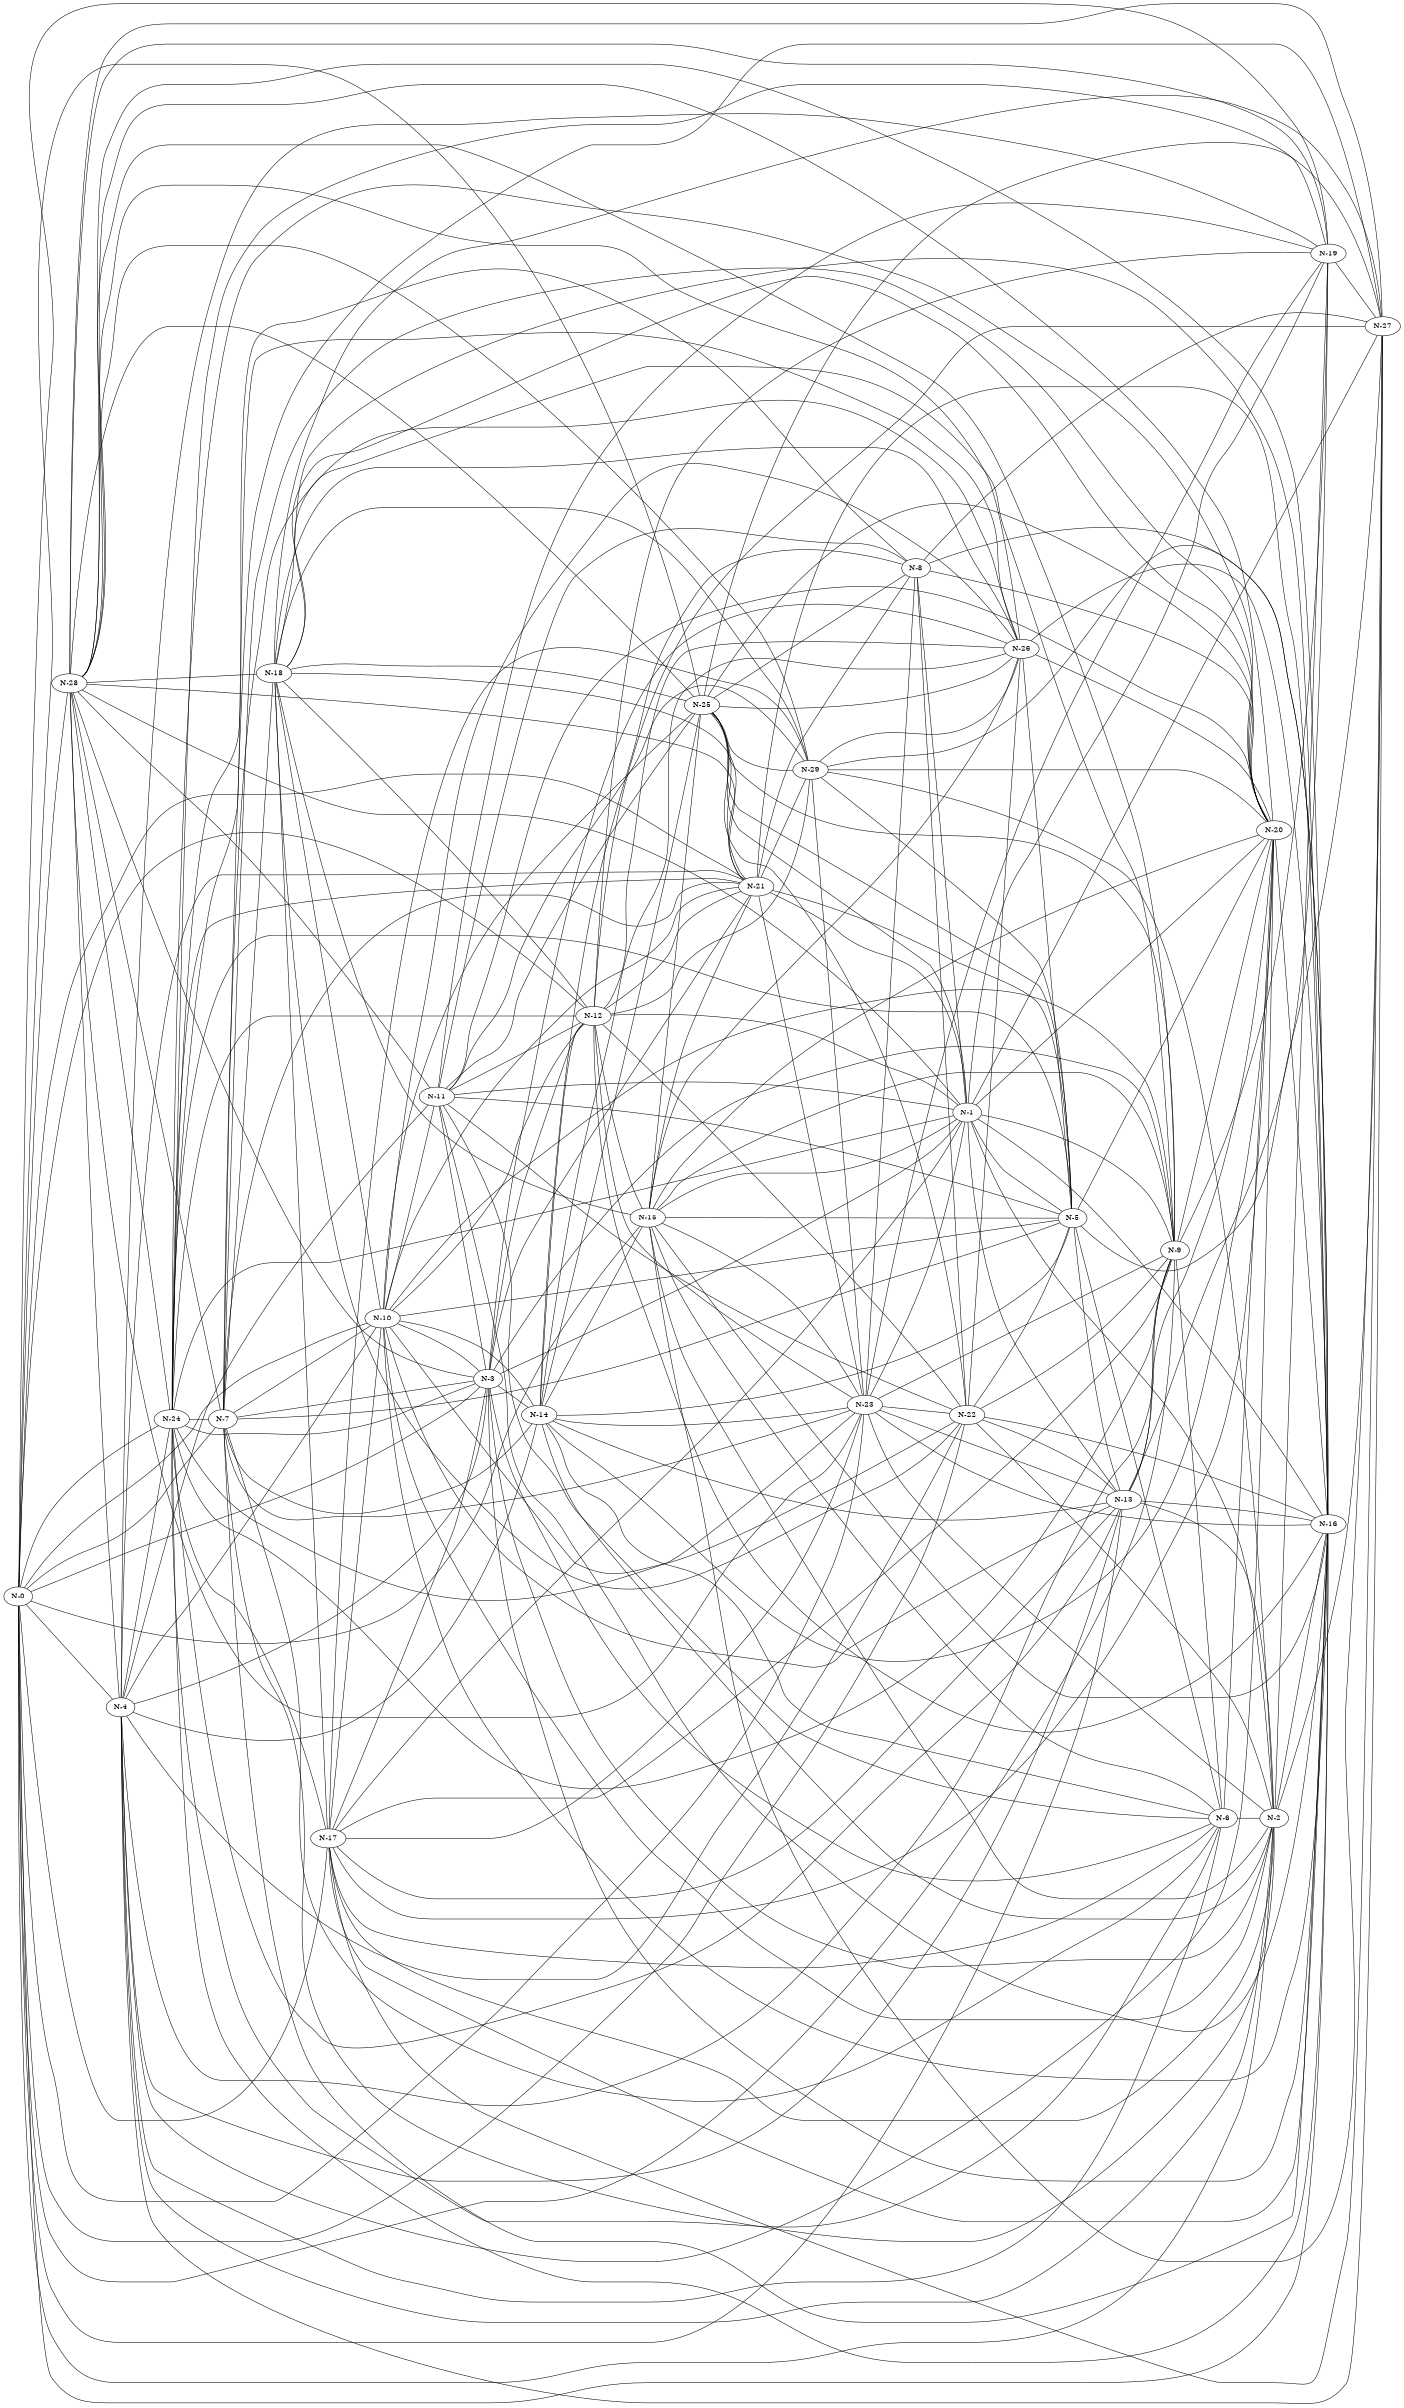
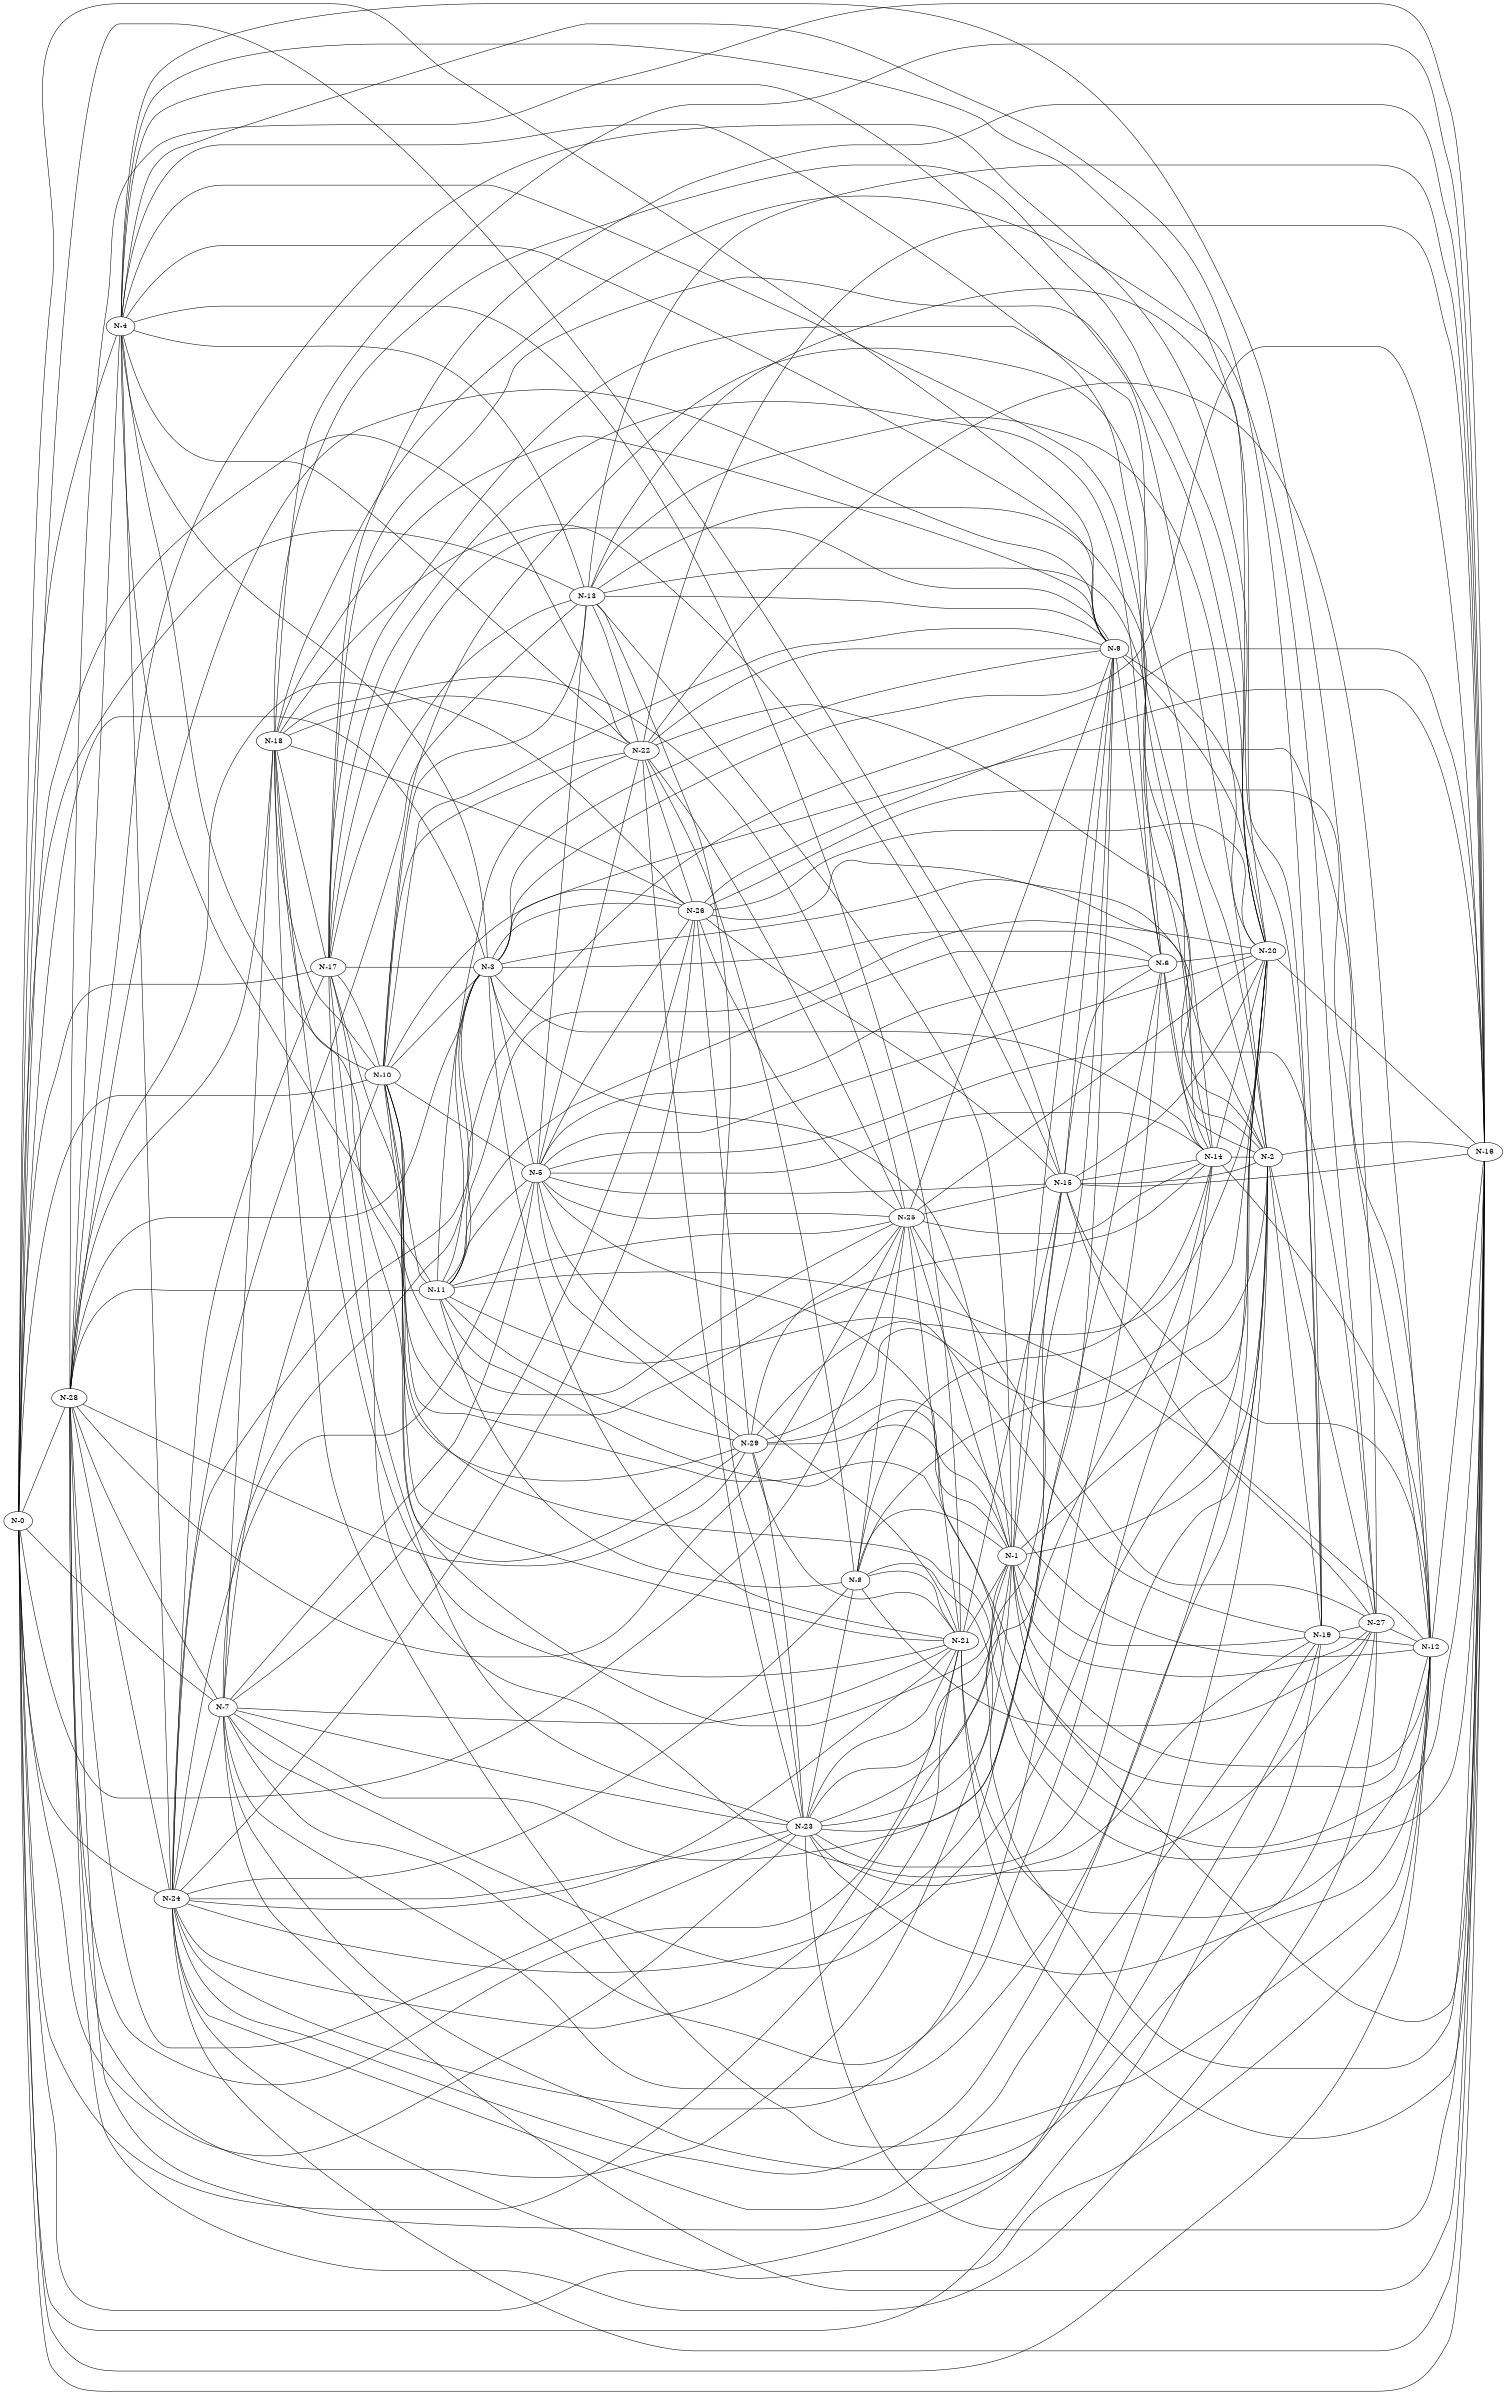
none -> (512, 1070)
